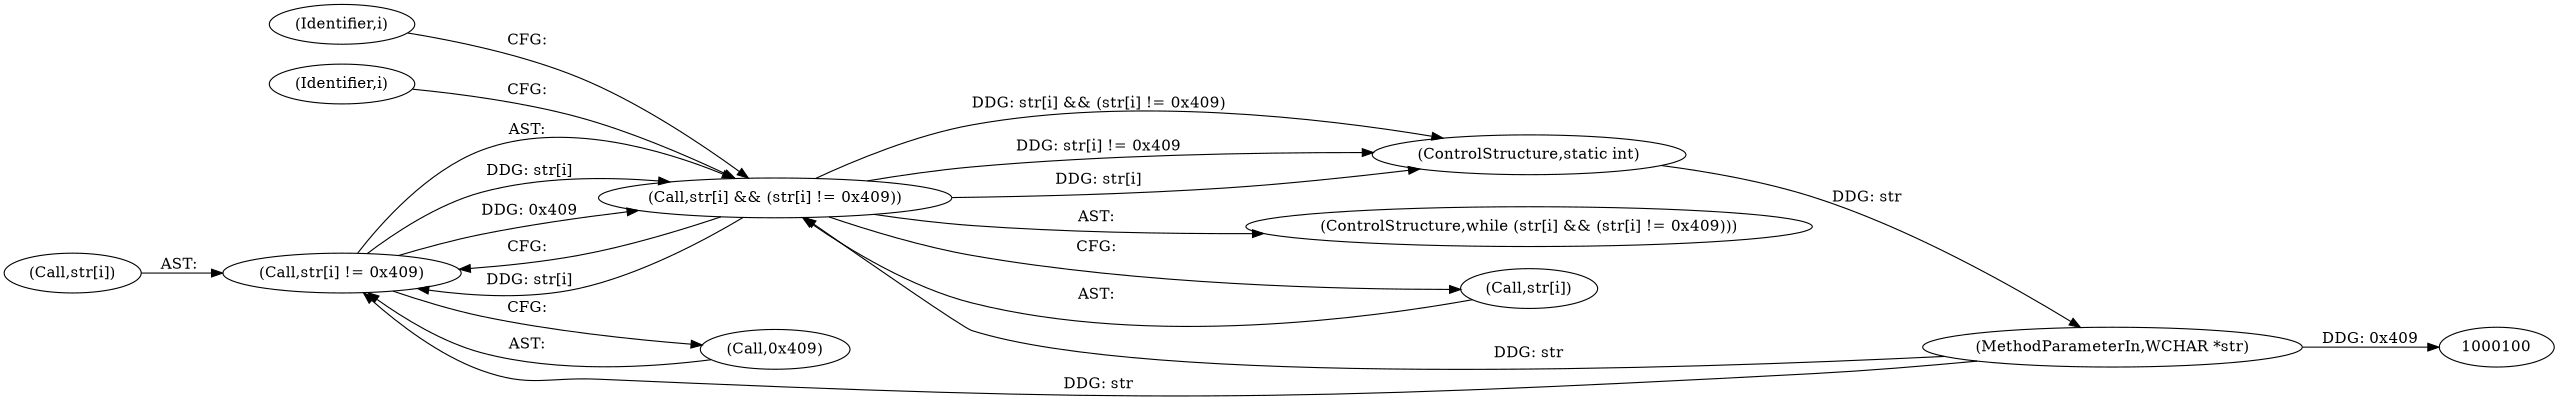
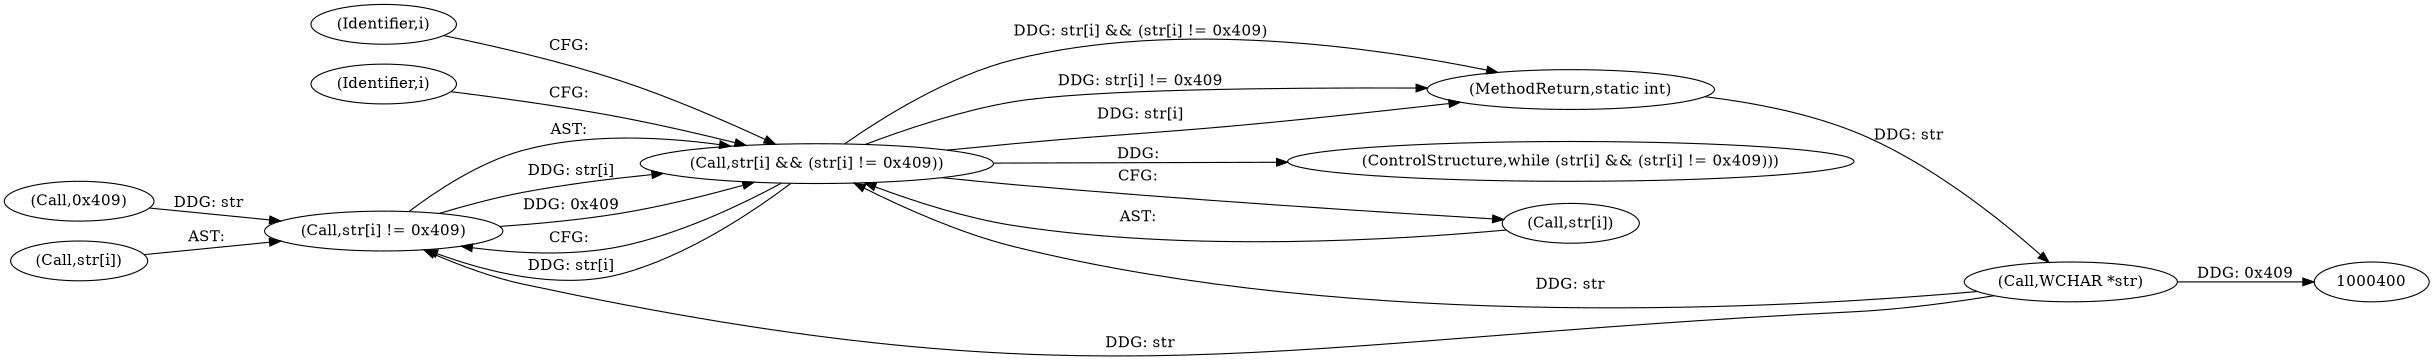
(1529, 155) -> (1571, 90)
(1099, 217) -> (1141, 154)
(540, 327) -> none
(530, 344) -> (209, 203)
(2112, 347) -> (2071, 282)
(2497, 347) -> (2372, 282)
